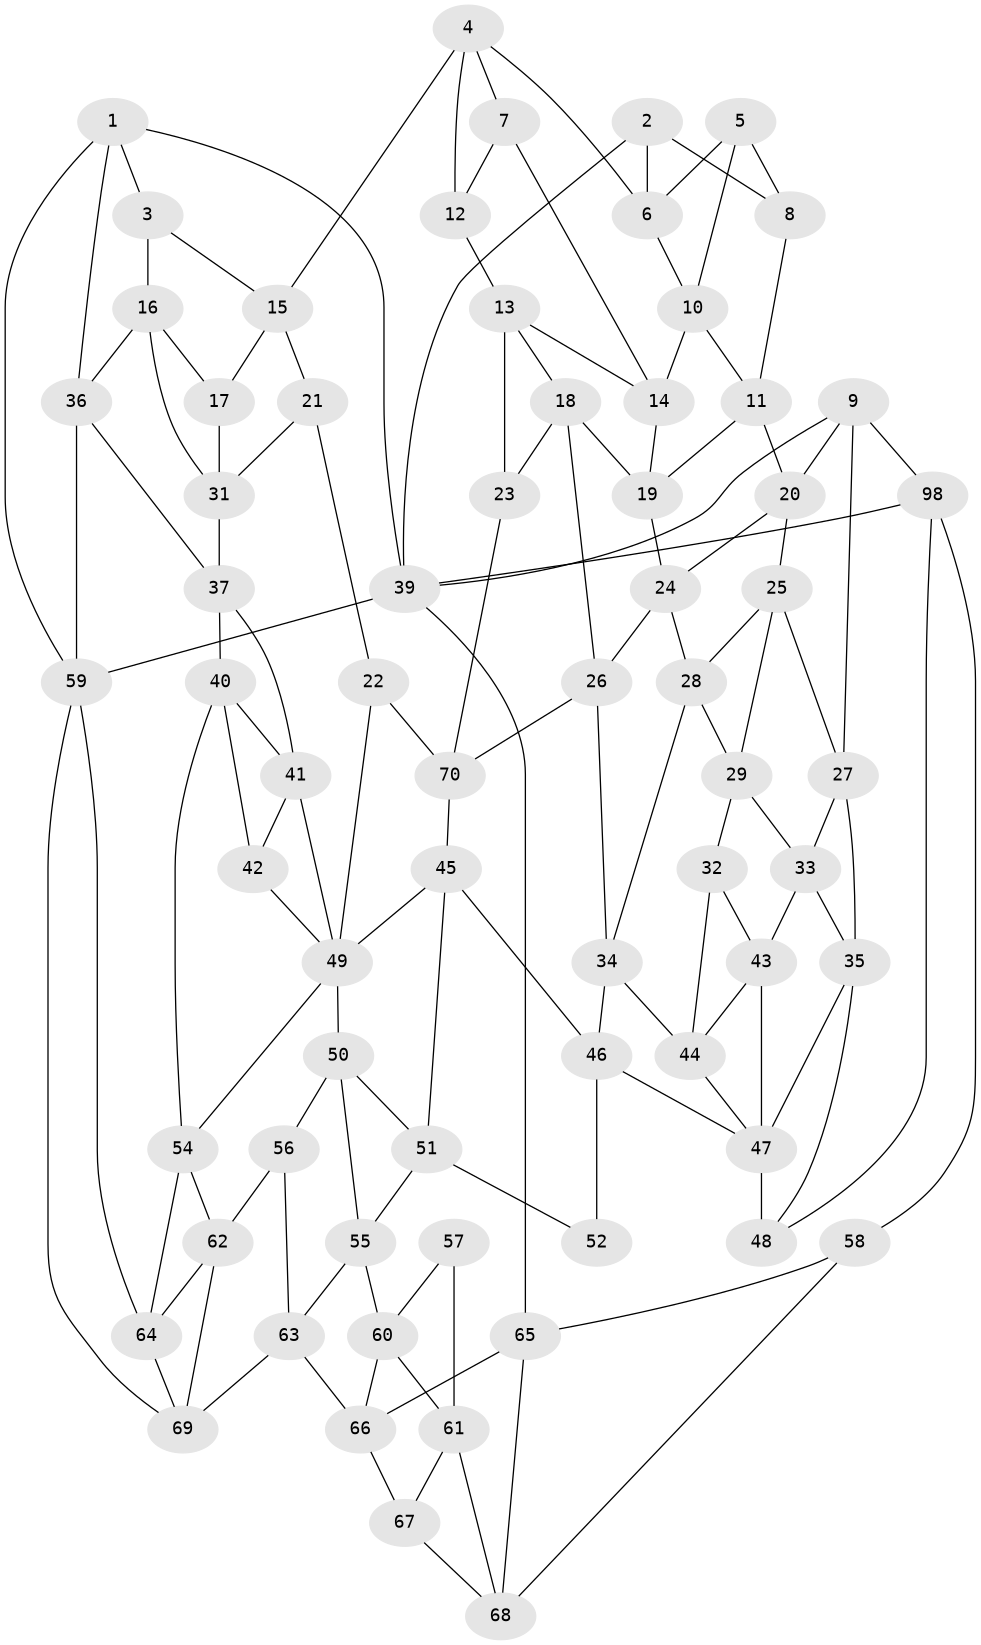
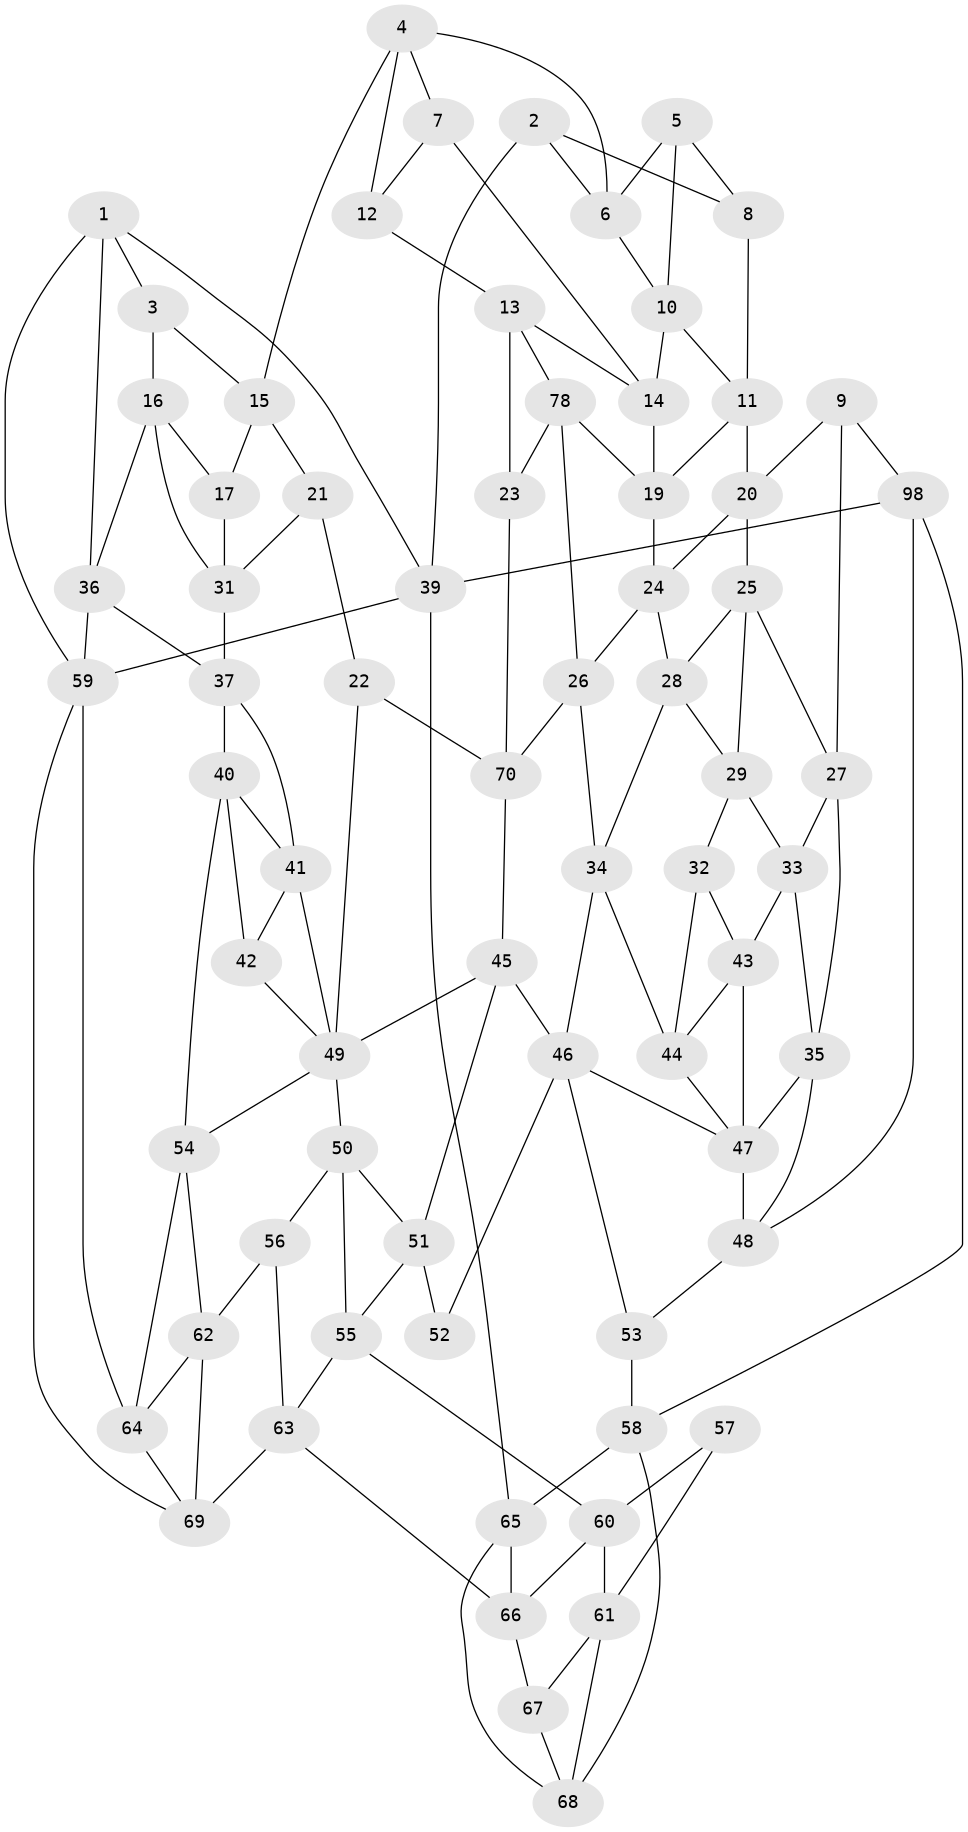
(566, 402) -> (560, 402)
(640, 543) -> none
none -> (632, 1336)
